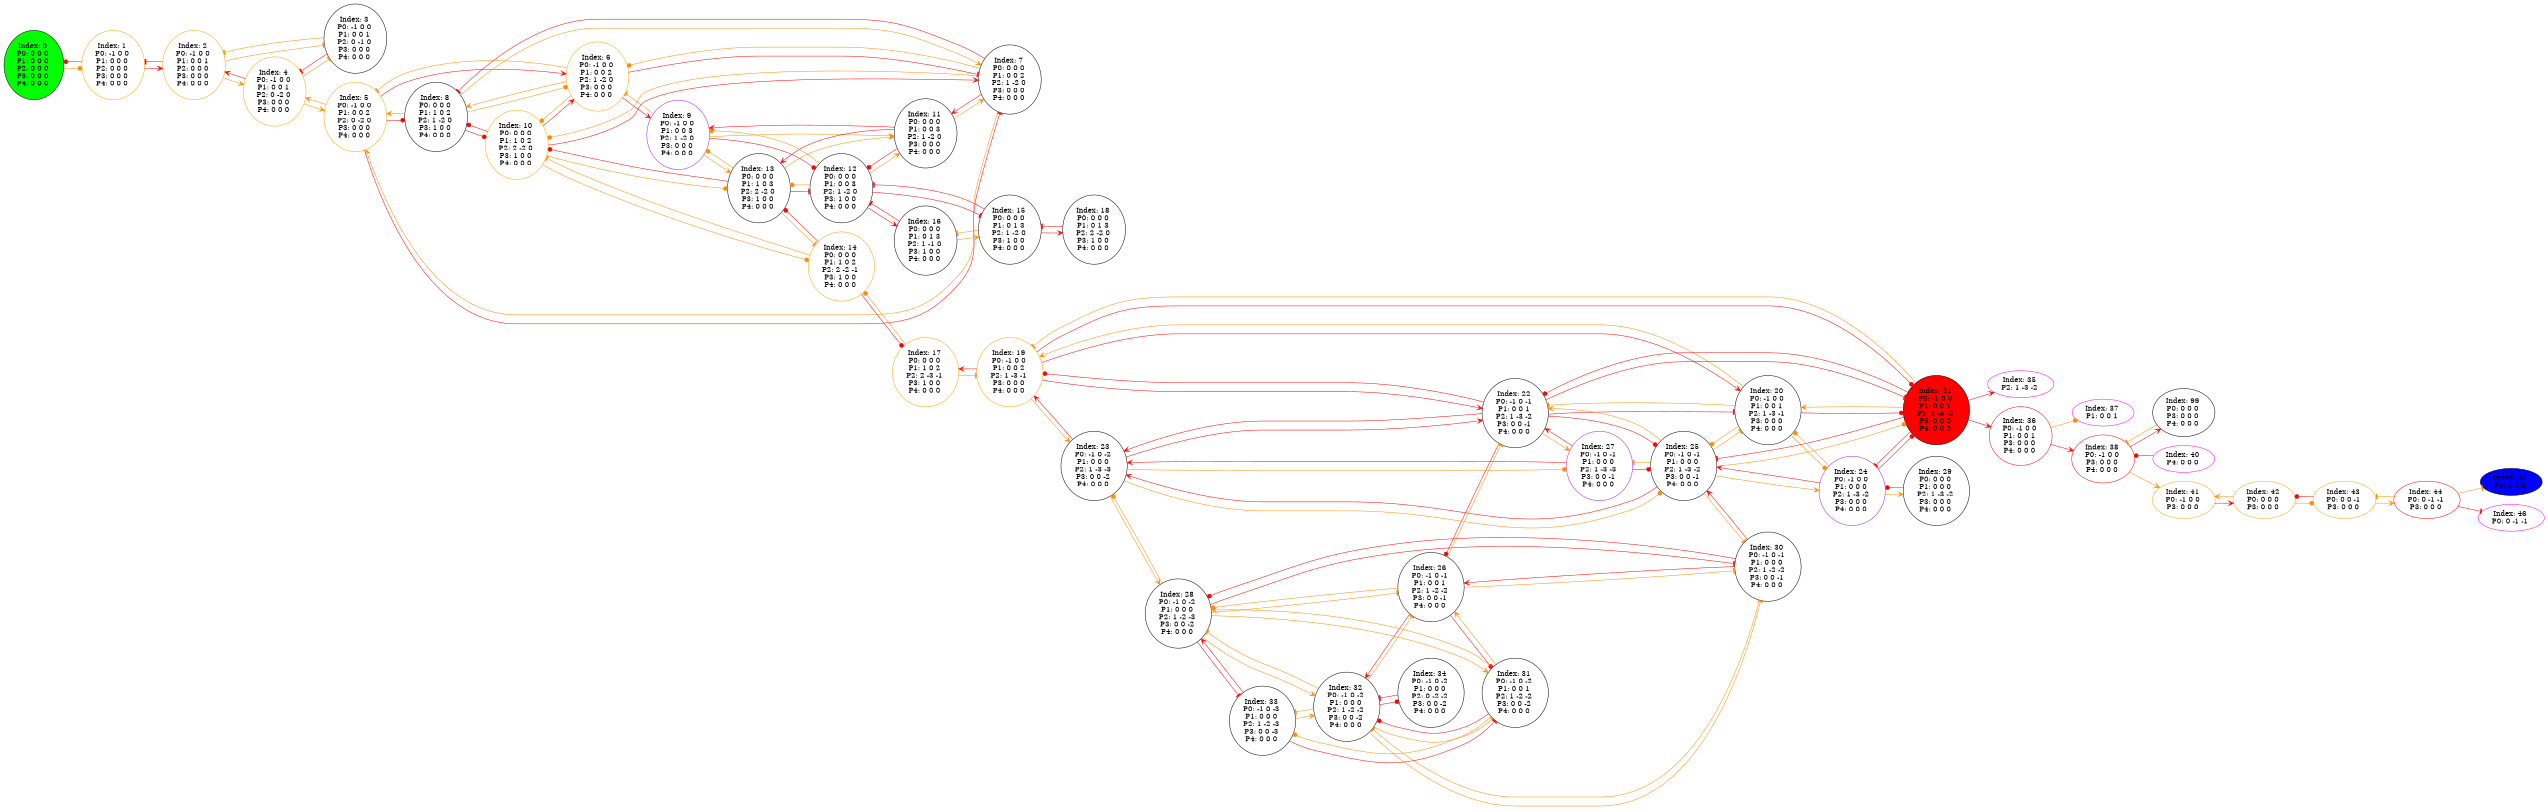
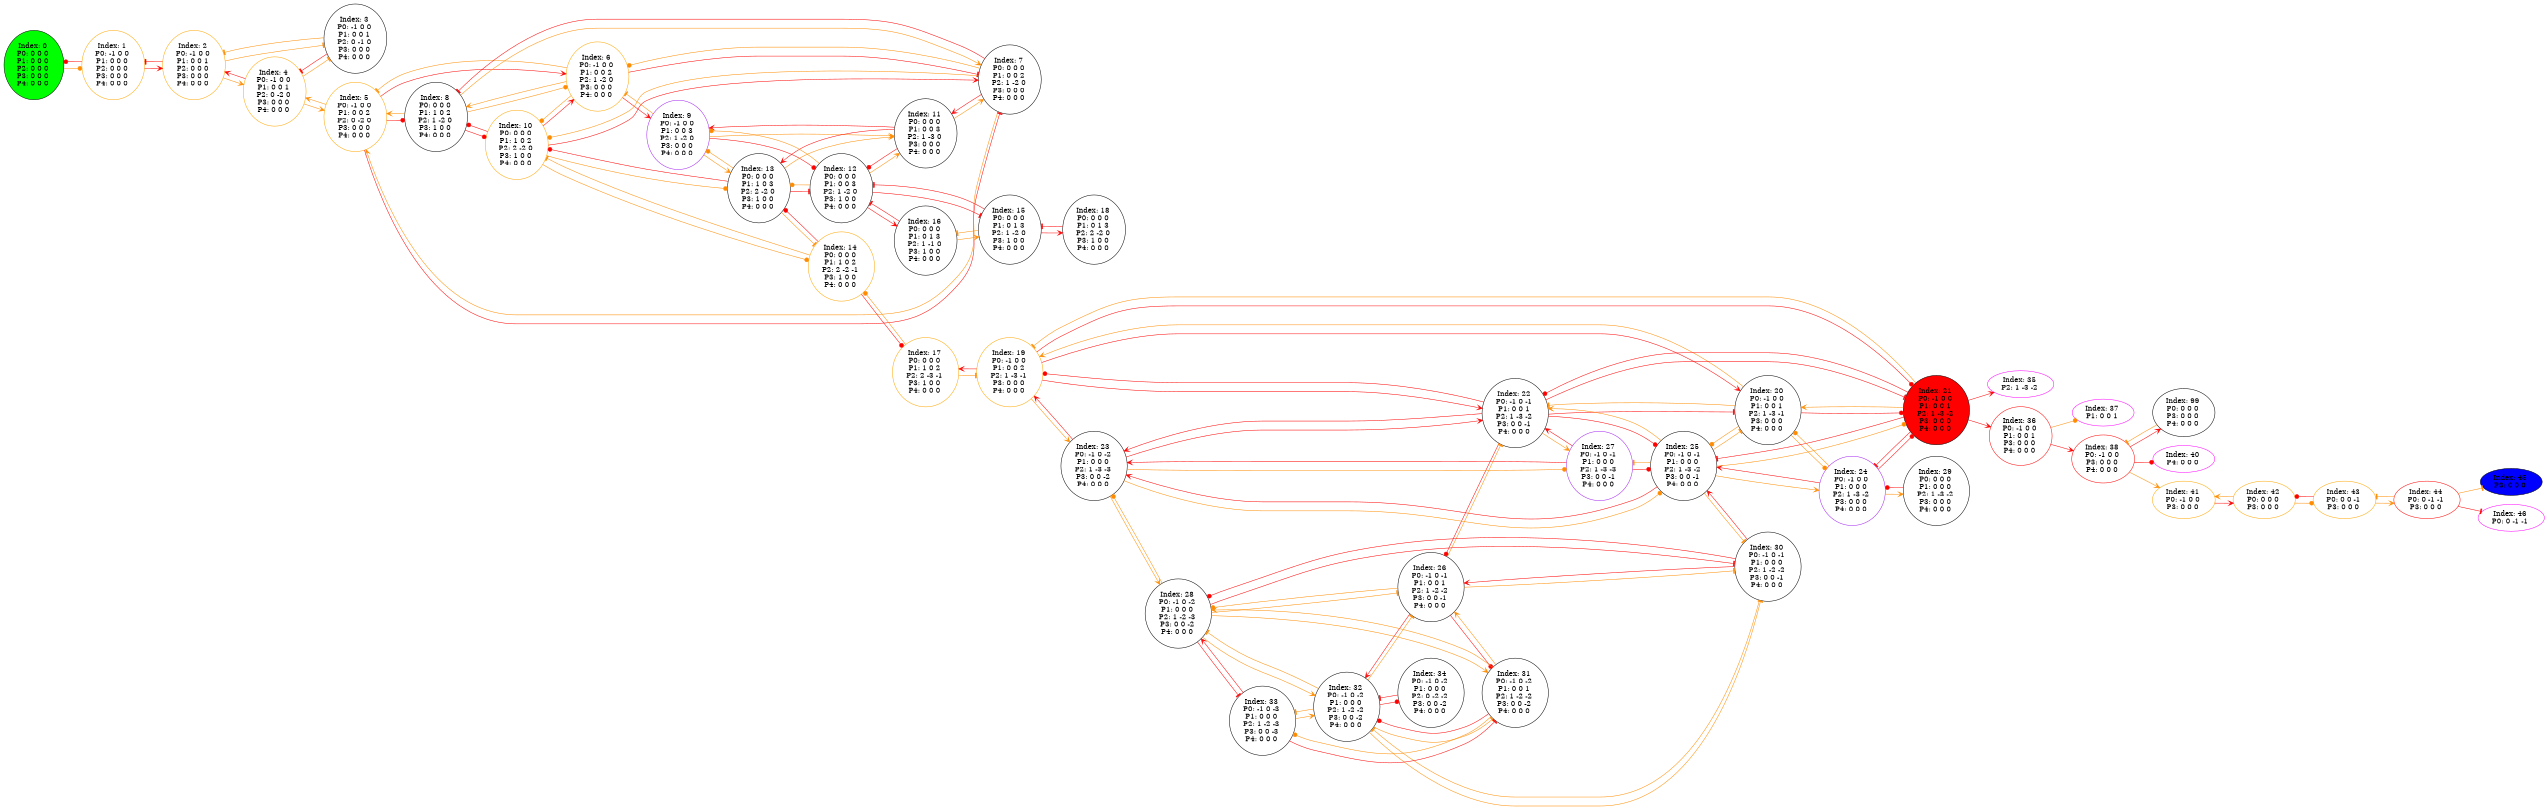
(926, 133) -> (926, 133)
(2146, 456) -> (2142, 462)
